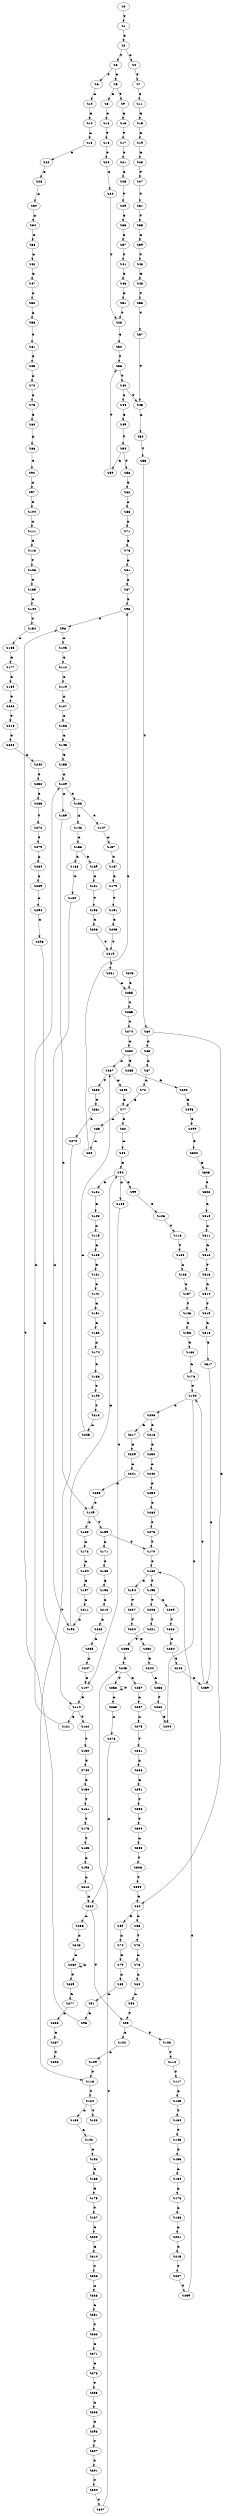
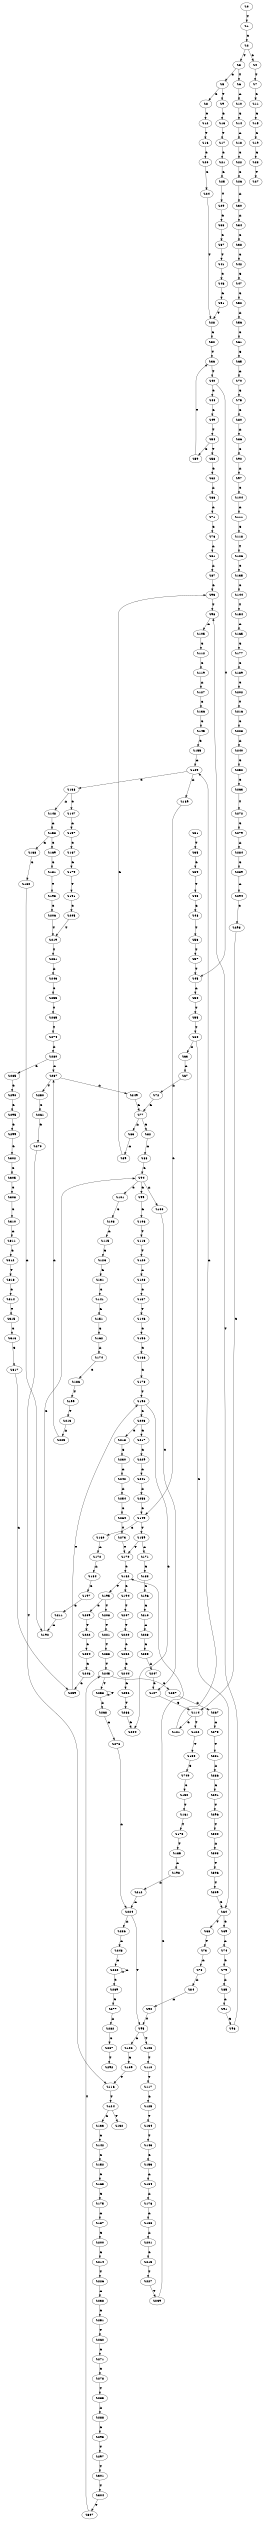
(140, 193) -> none
(119, 982) -> (53, 968)
(138, 1916) -> (218, 1922)
(95, 2208) -> (101, 2213)
